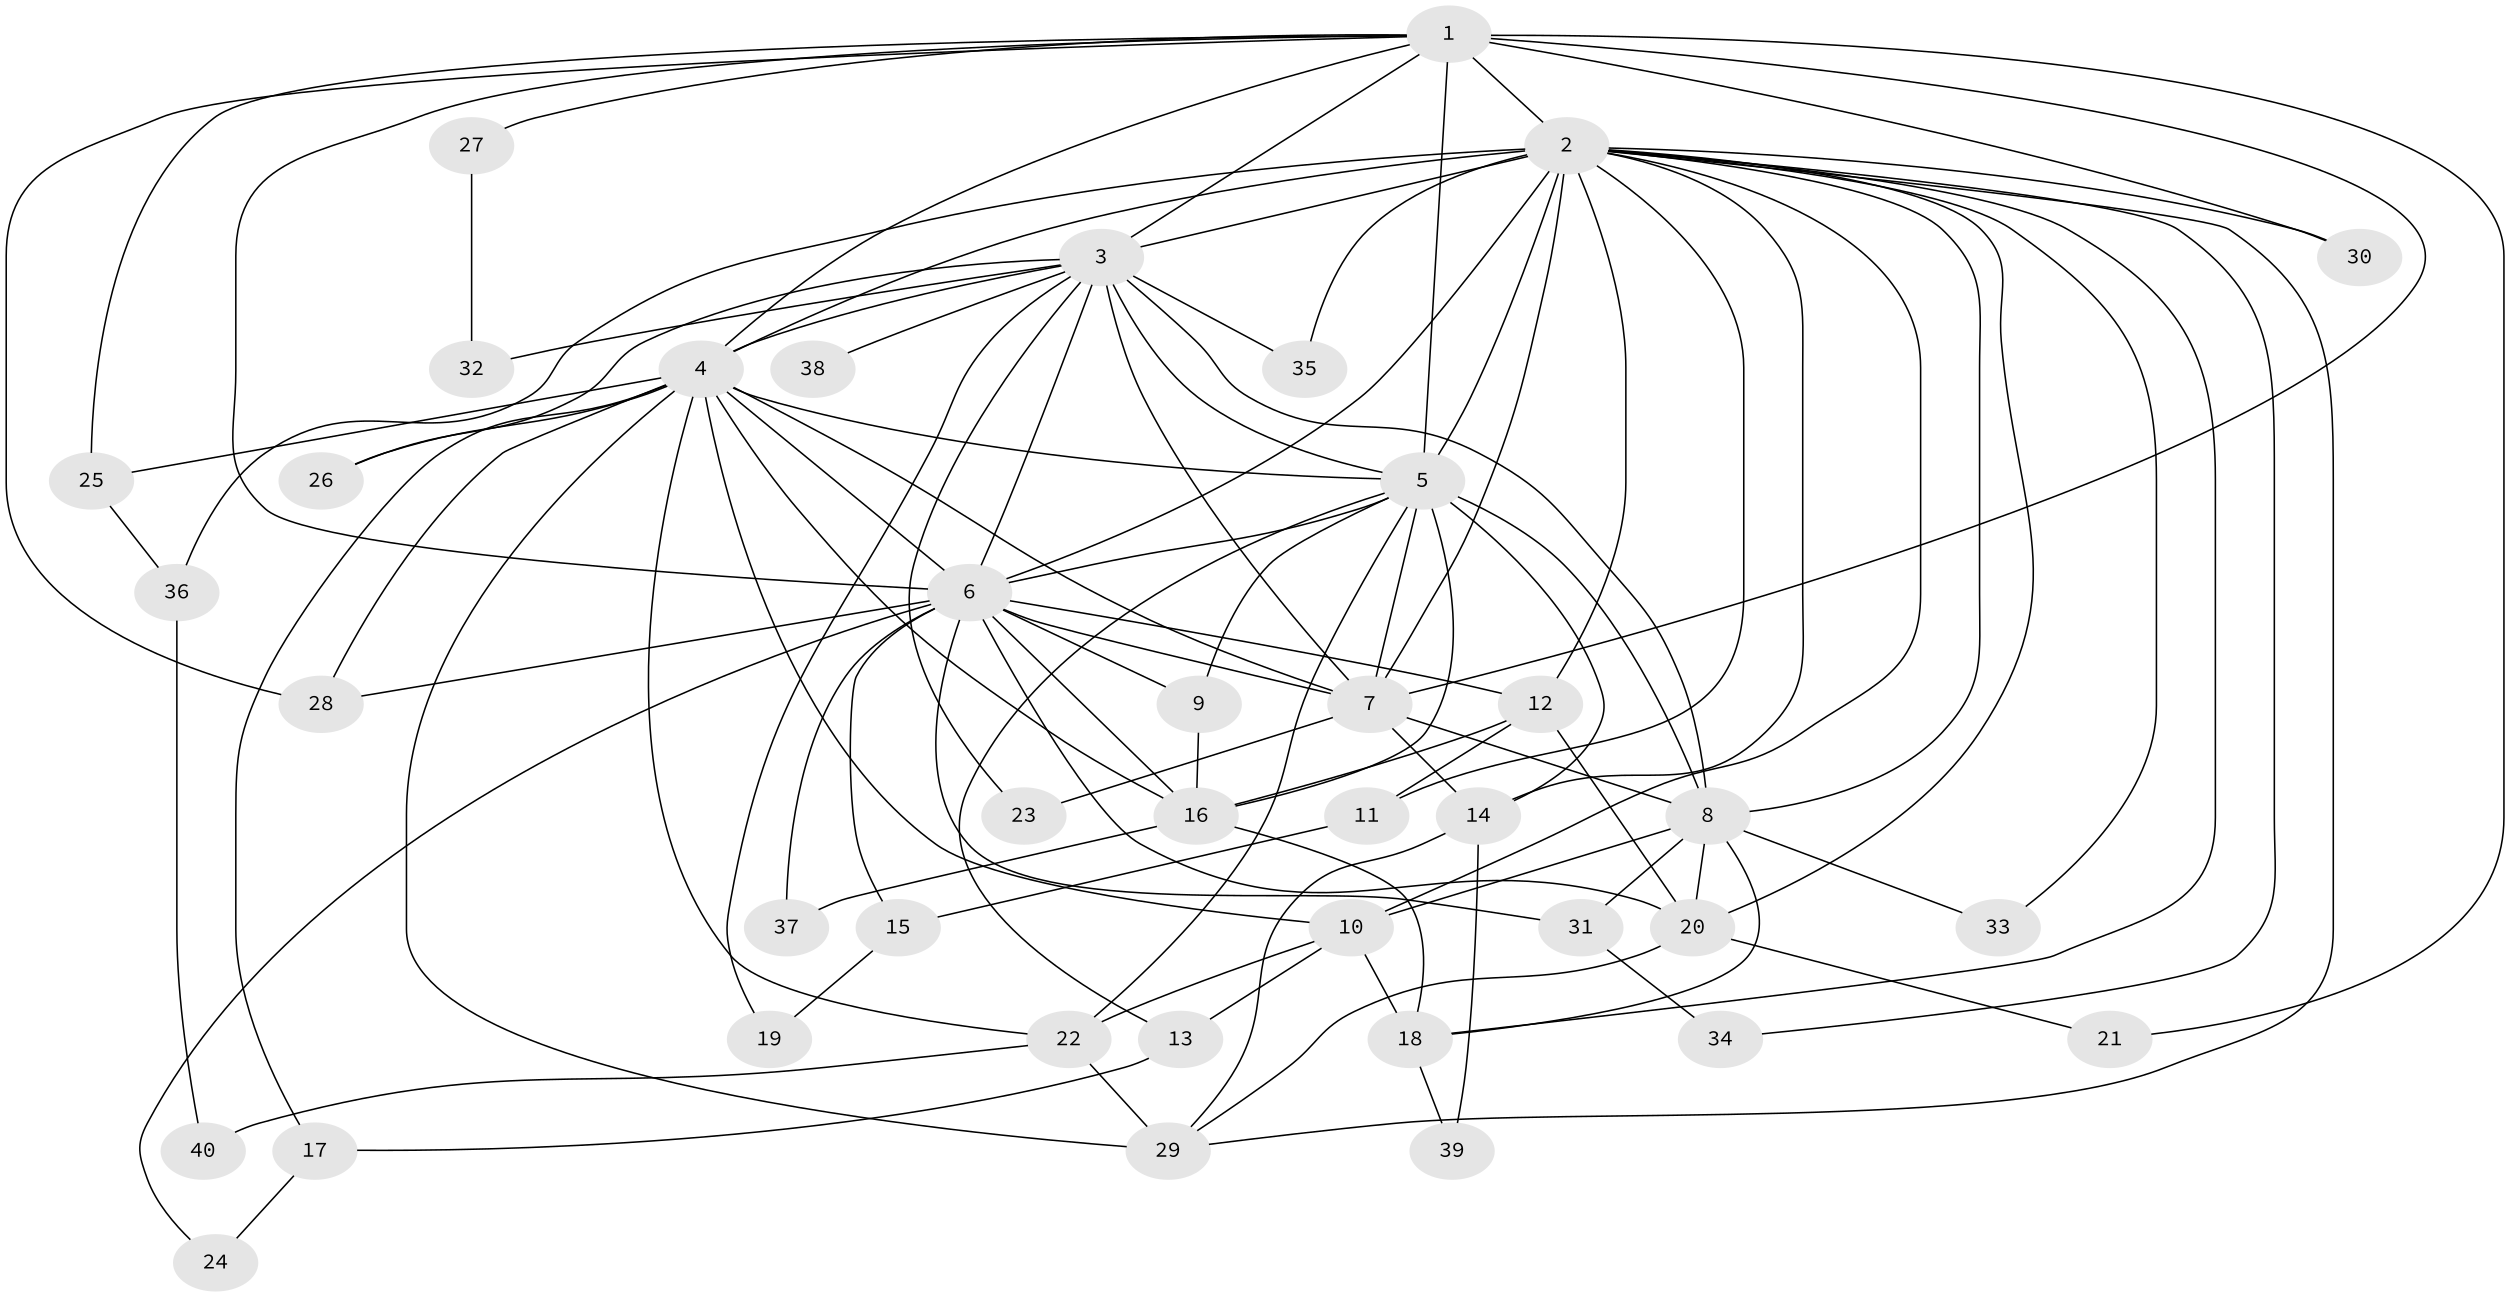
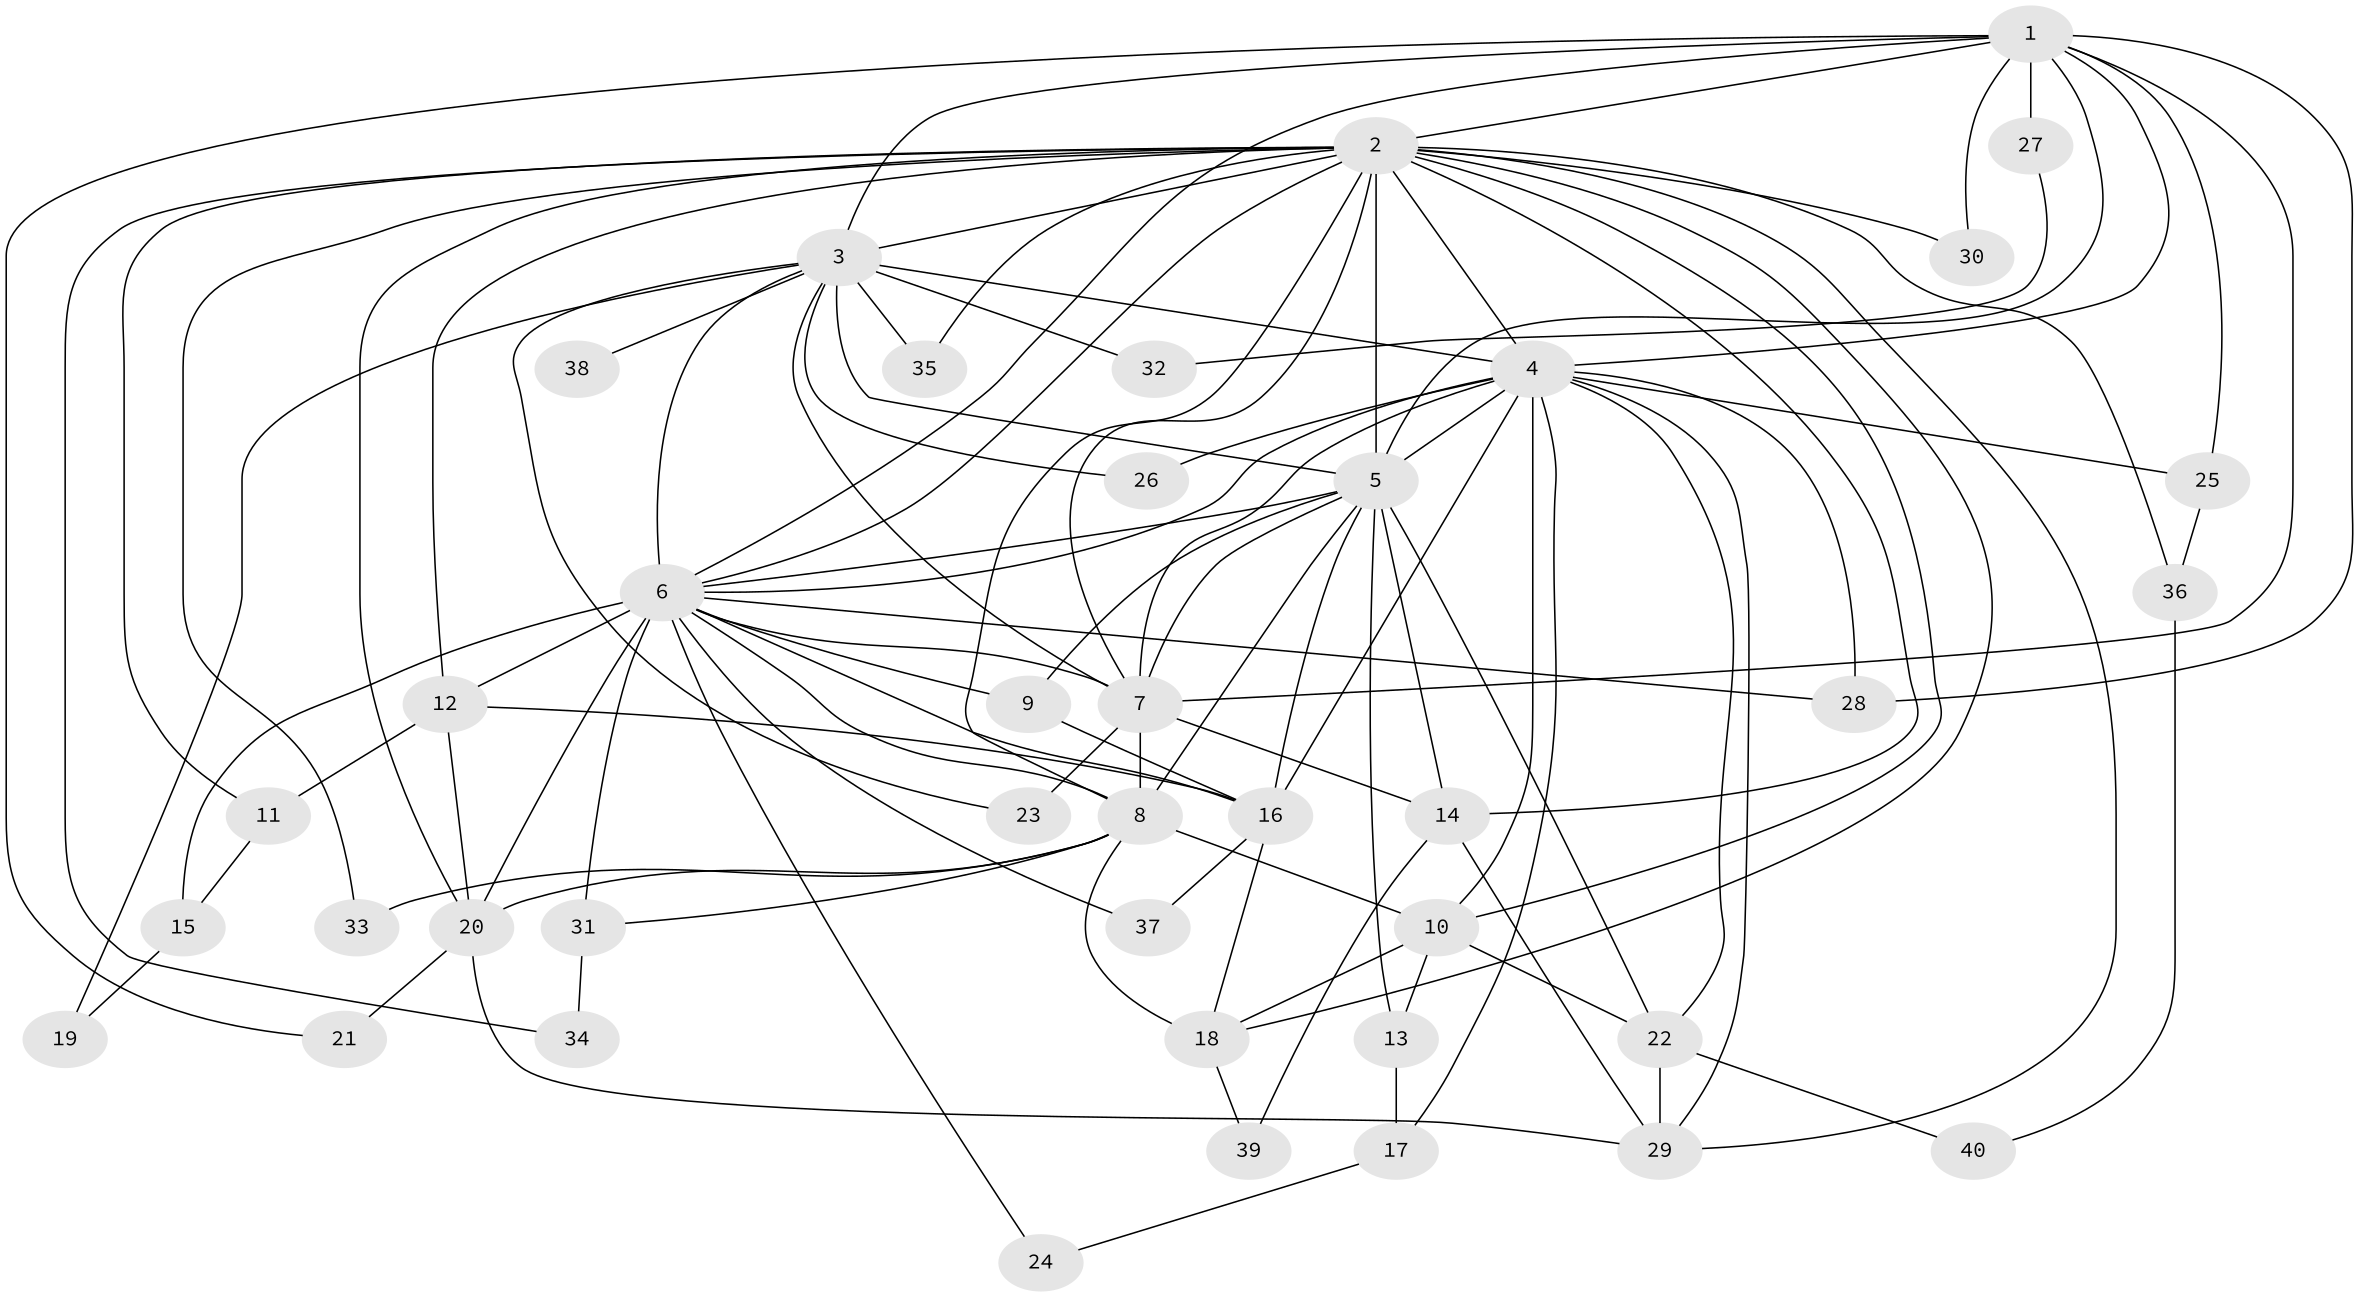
(1484, 456) -> (905, 749)
